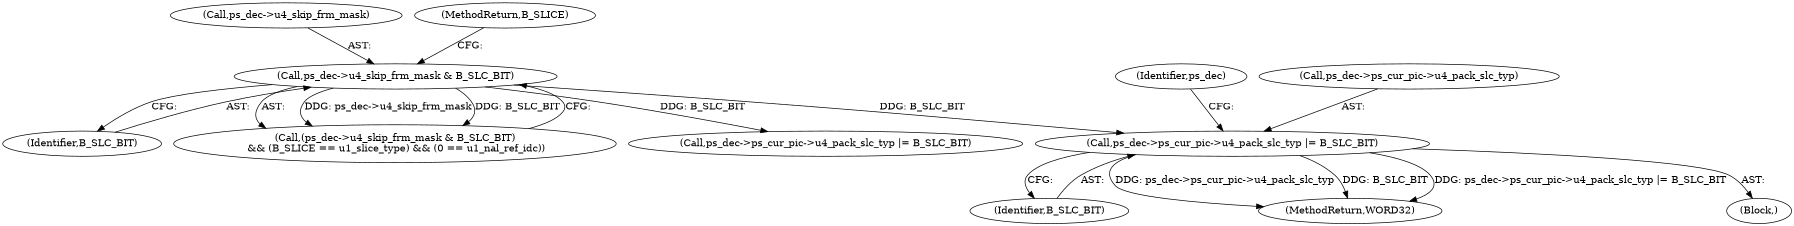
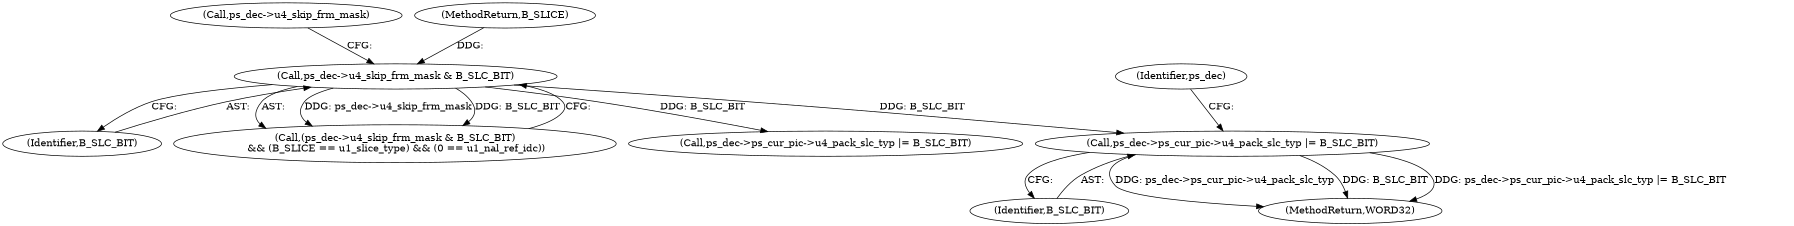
(361, 46) -> (361, 46)
(472, 46) -> (472, 46)
(1409, 76) -> none
(1759, 211) -> none
